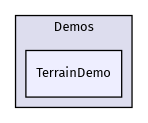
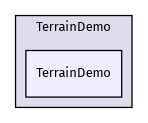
(74, 28) -> (74, 28)
